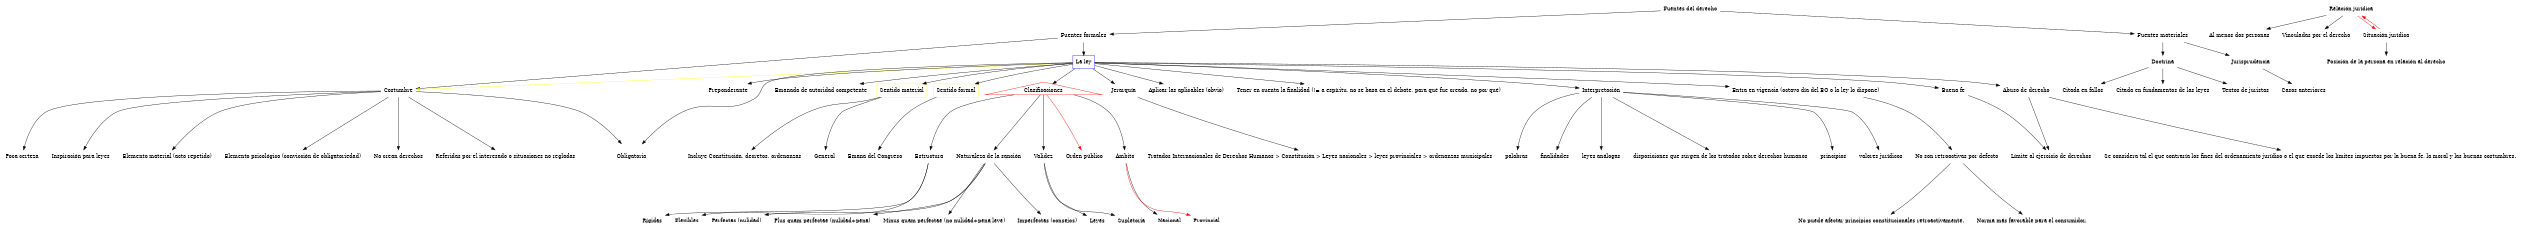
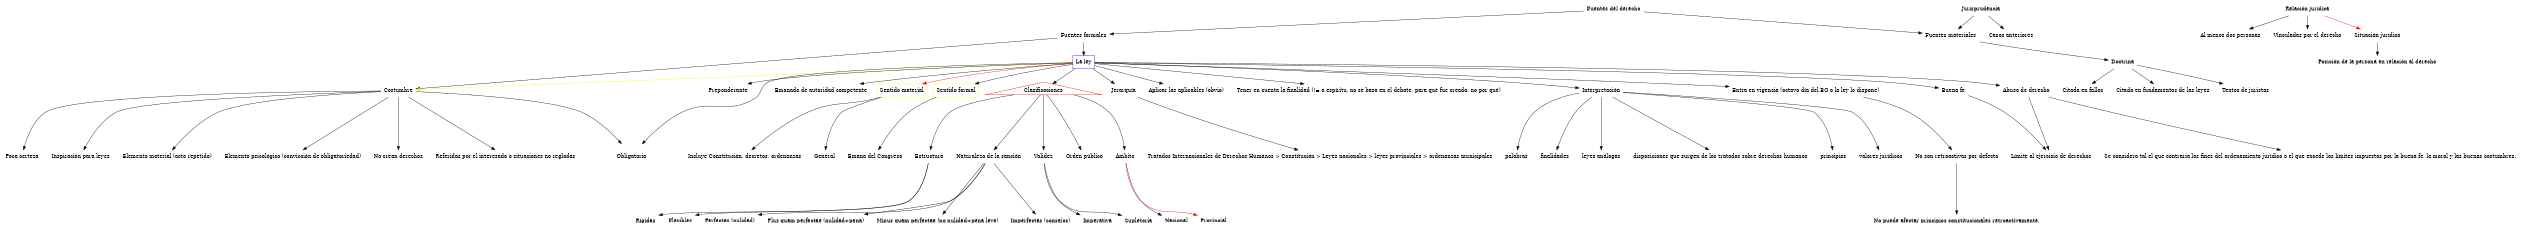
(2373, 23) -> none
(2205, 48) -> (1967, 21)
(988, 72) -> (988, 72)
(1064, 120) -> (1064, 120)
(1097, 221) -> (1098, 221)
(2032, 221) -> none
